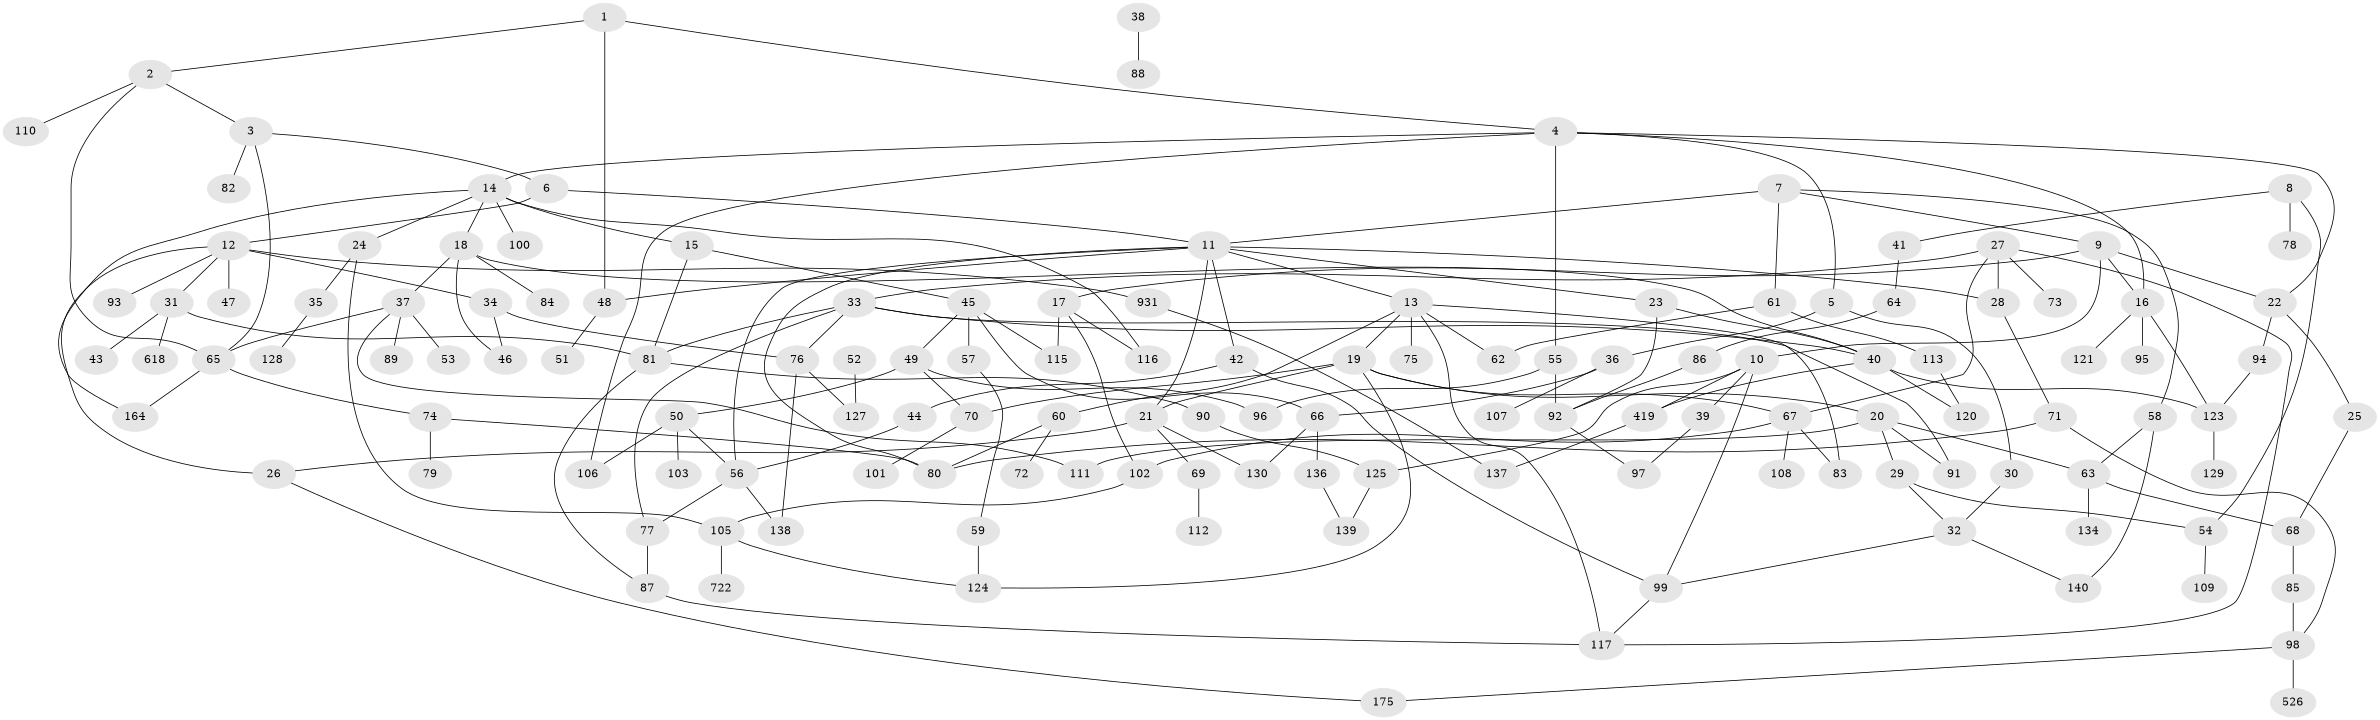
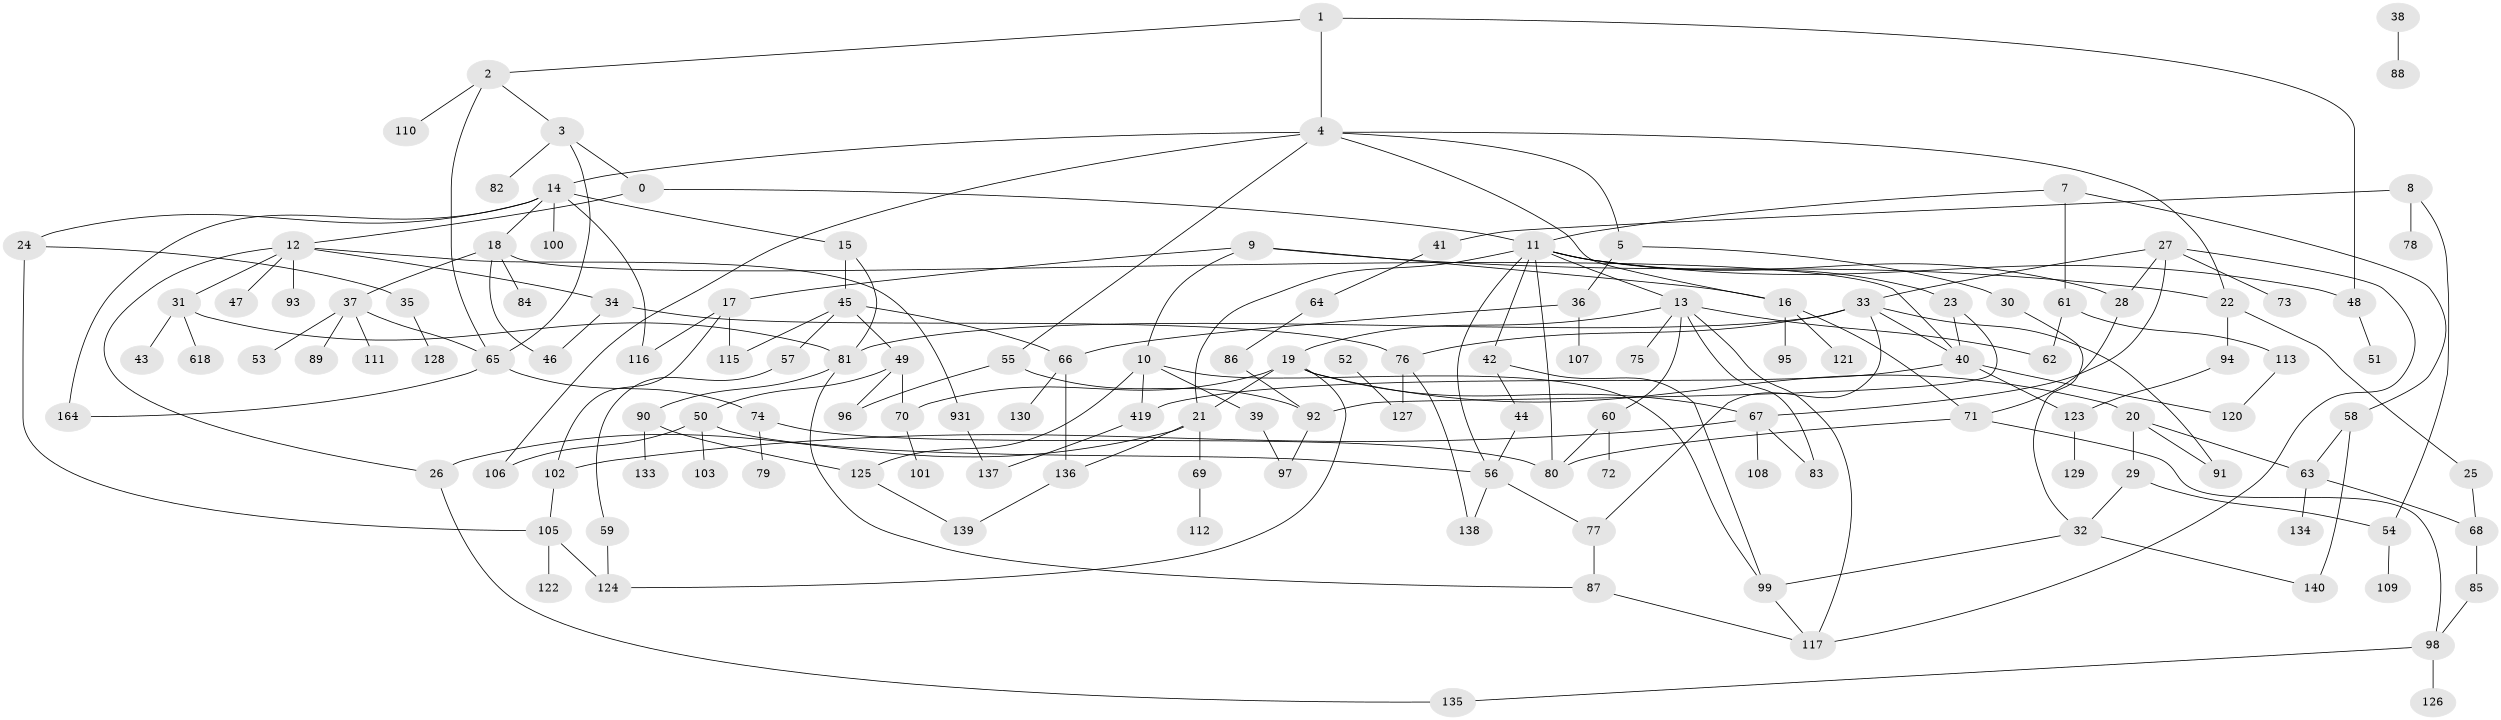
(547, 189) -> (642, 189)
(1939, 216) -> none
(2180, 359) -> (1888, 355)
(1186, 438) -> (1134, 447)
(1477, 440) -> none
none -> (646, 474)
(721, 588) -> (549, 588)
(1384, 703) -> (1453, 703)
(2293, 703) -> (2433, 703)
